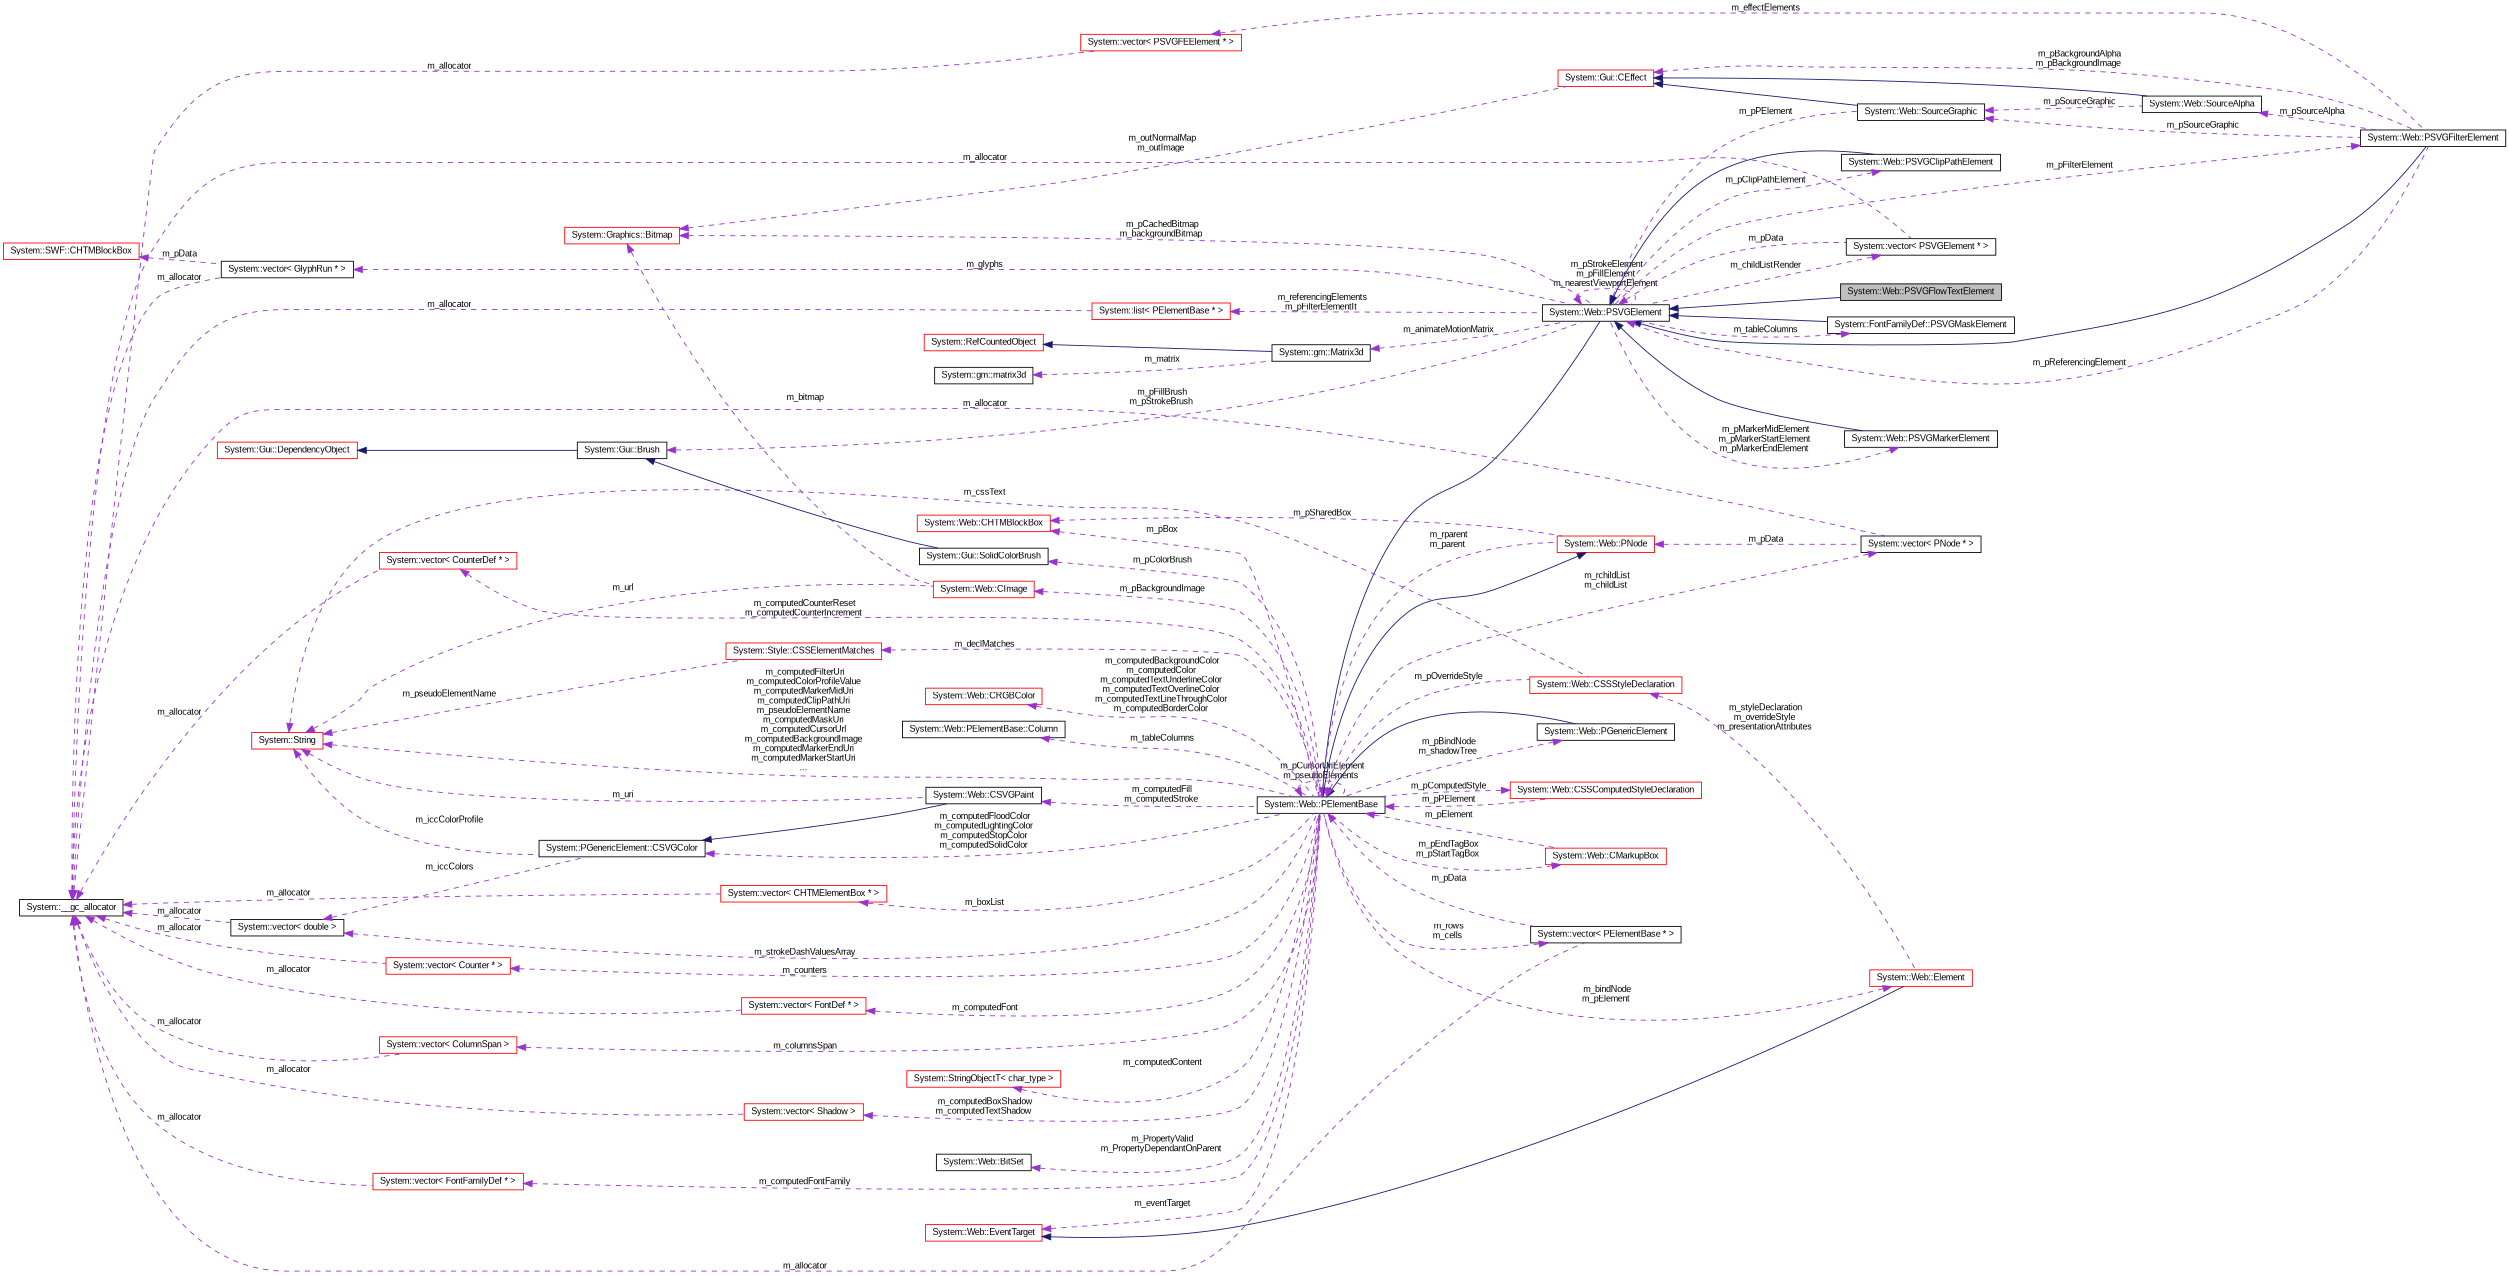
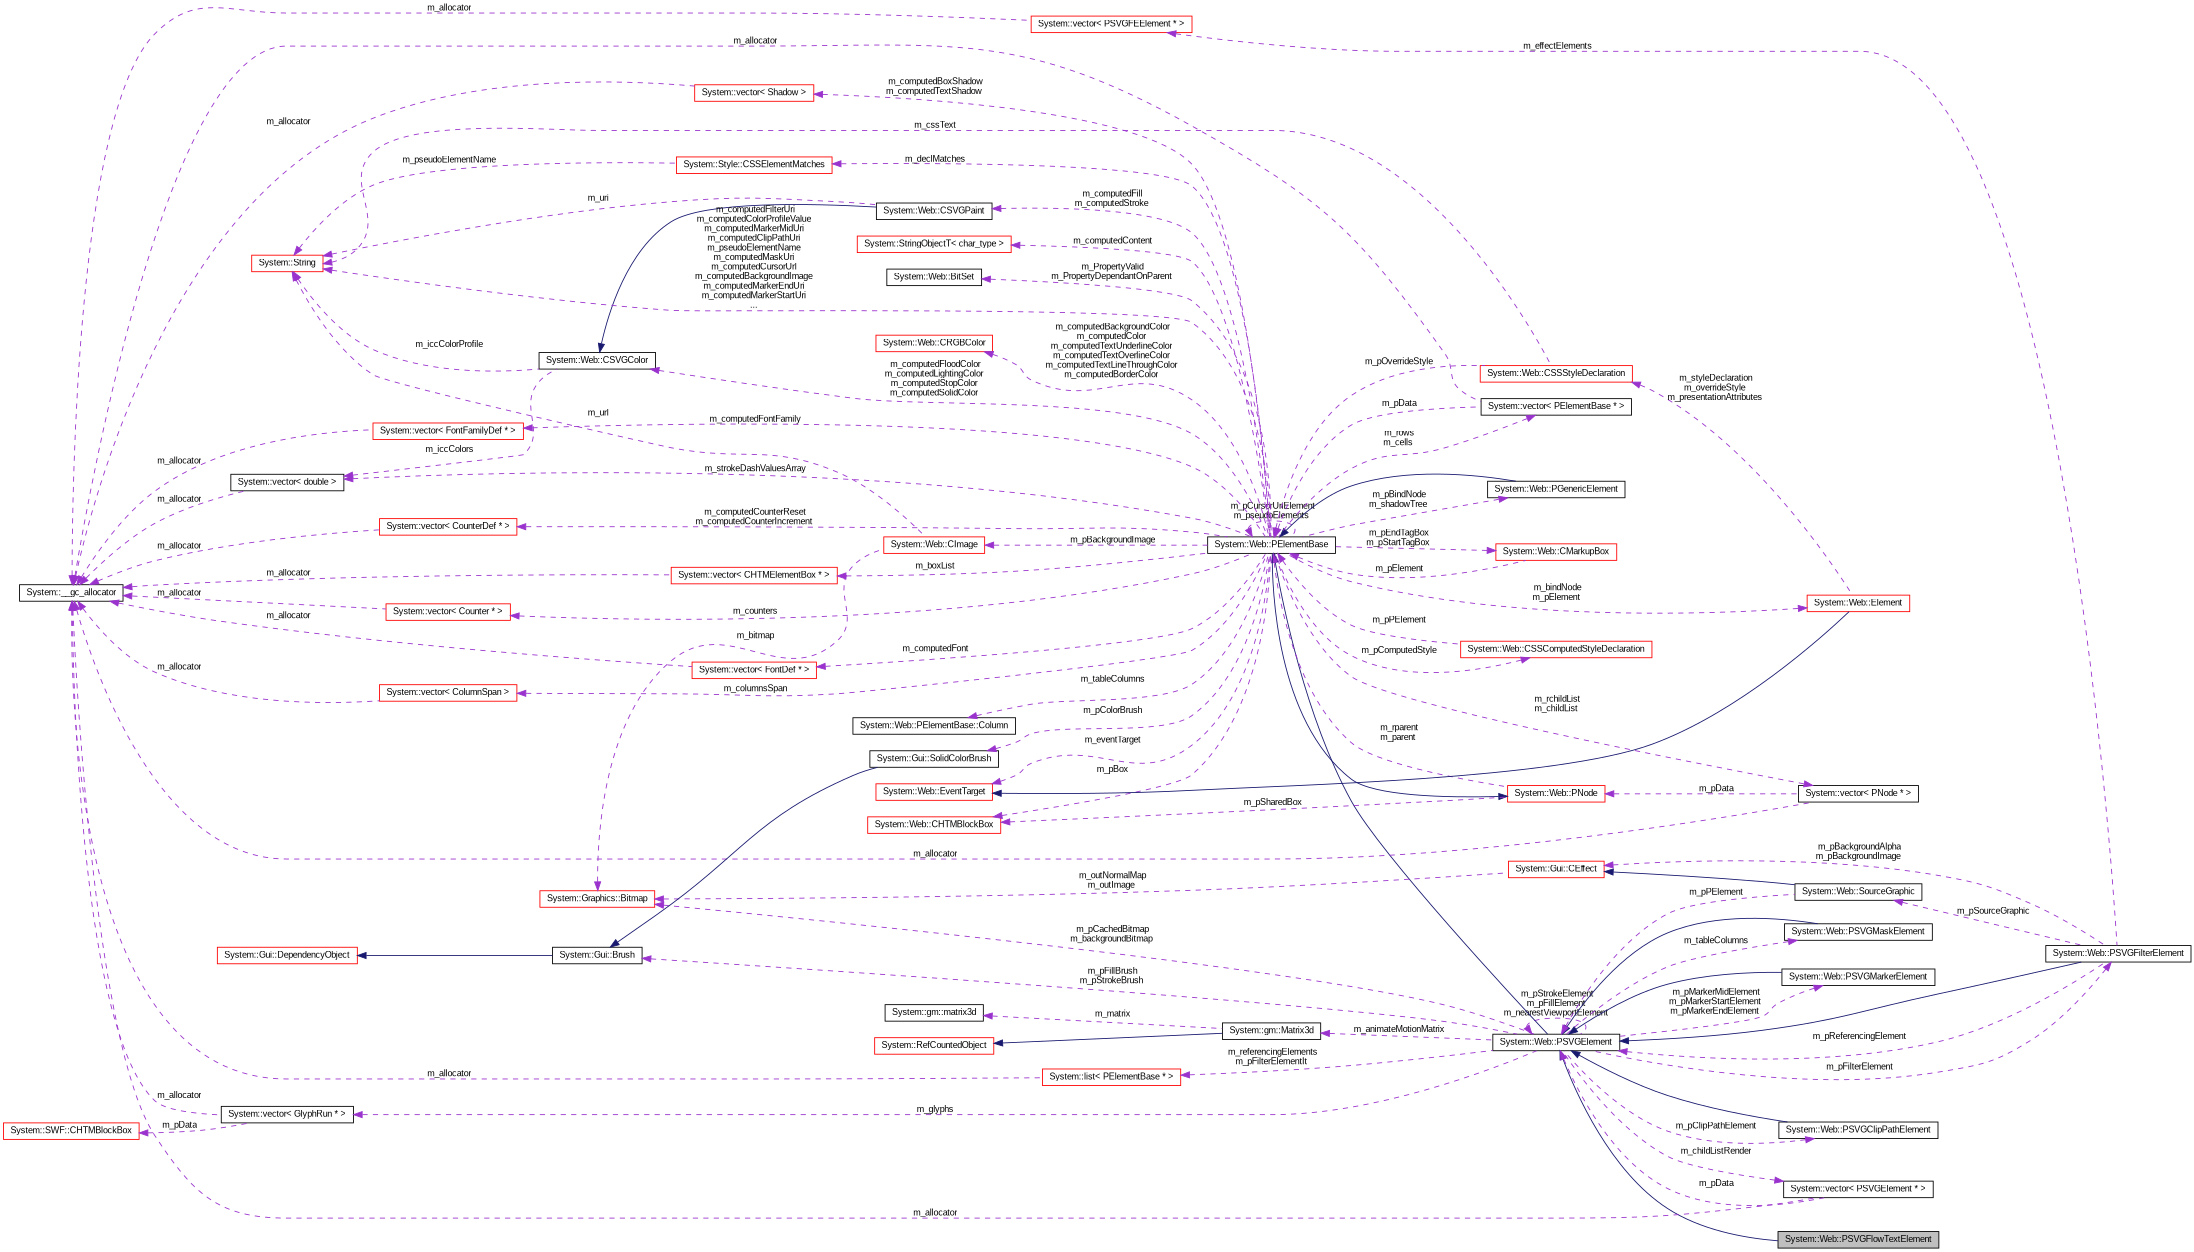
(2202, 104) -> none
(1921, 325) -> (1858, 932)
(622, 849) -> (597, 361)
